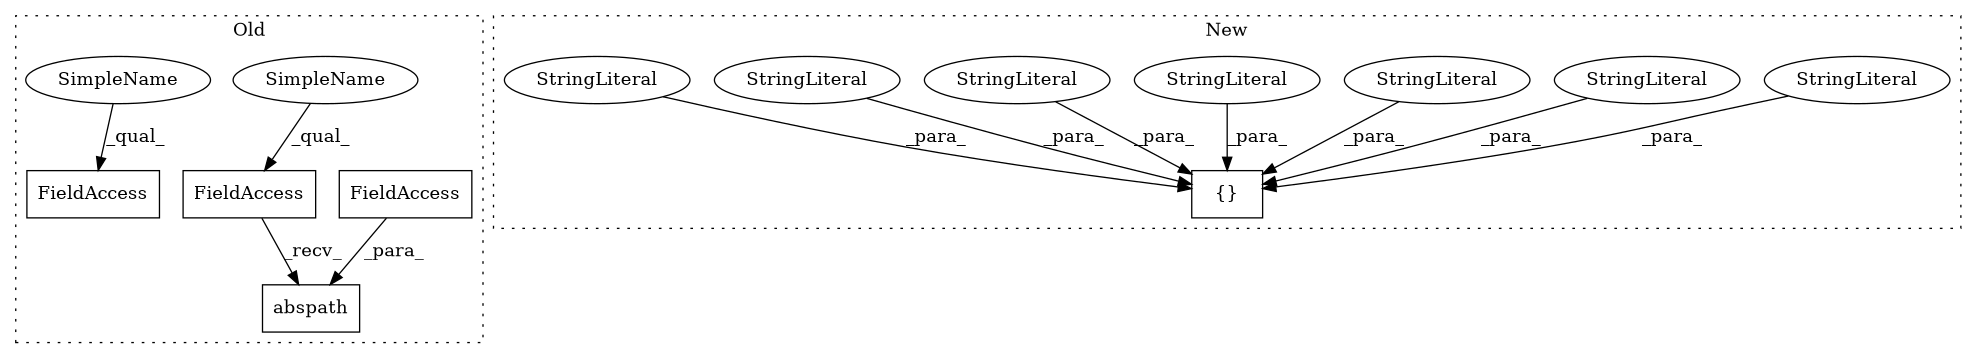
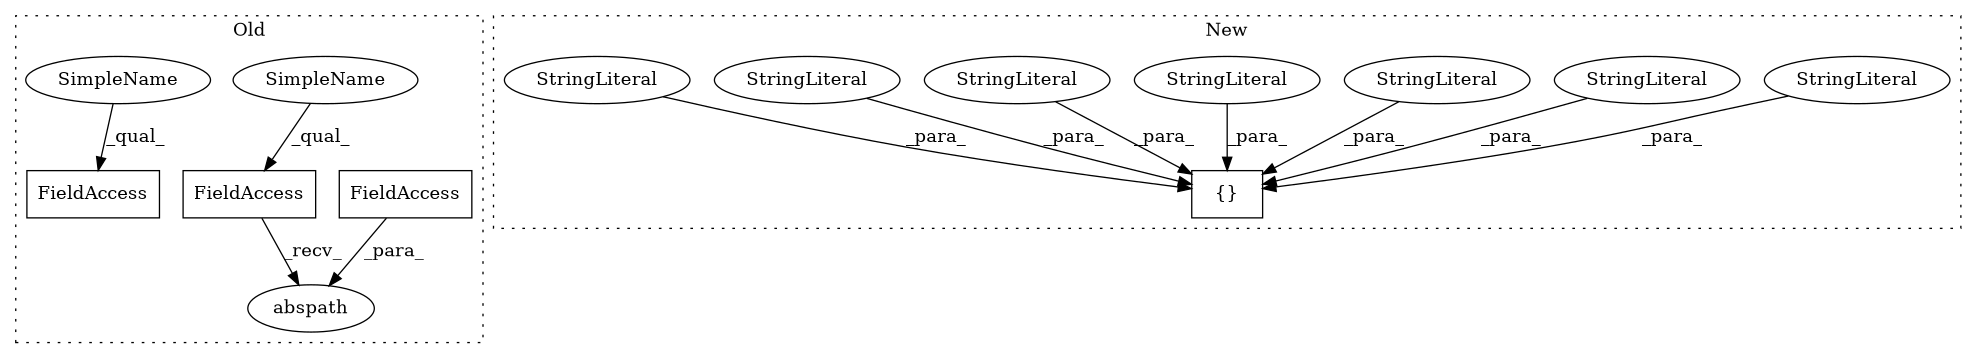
(311, 308) -> (311, 308)
